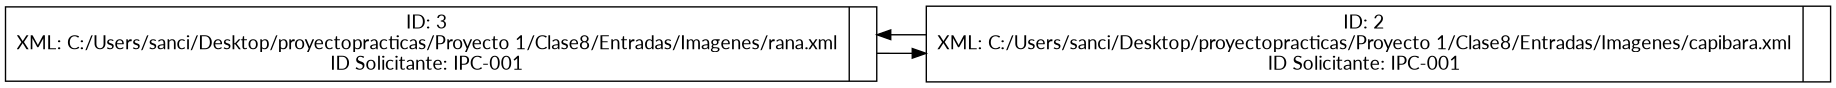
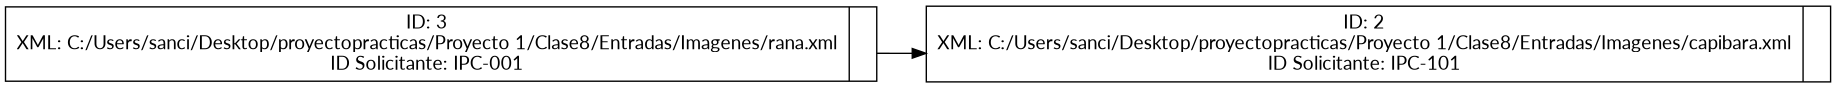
(908, 35) -> none
(1365, 64) -> (1365, 64)
